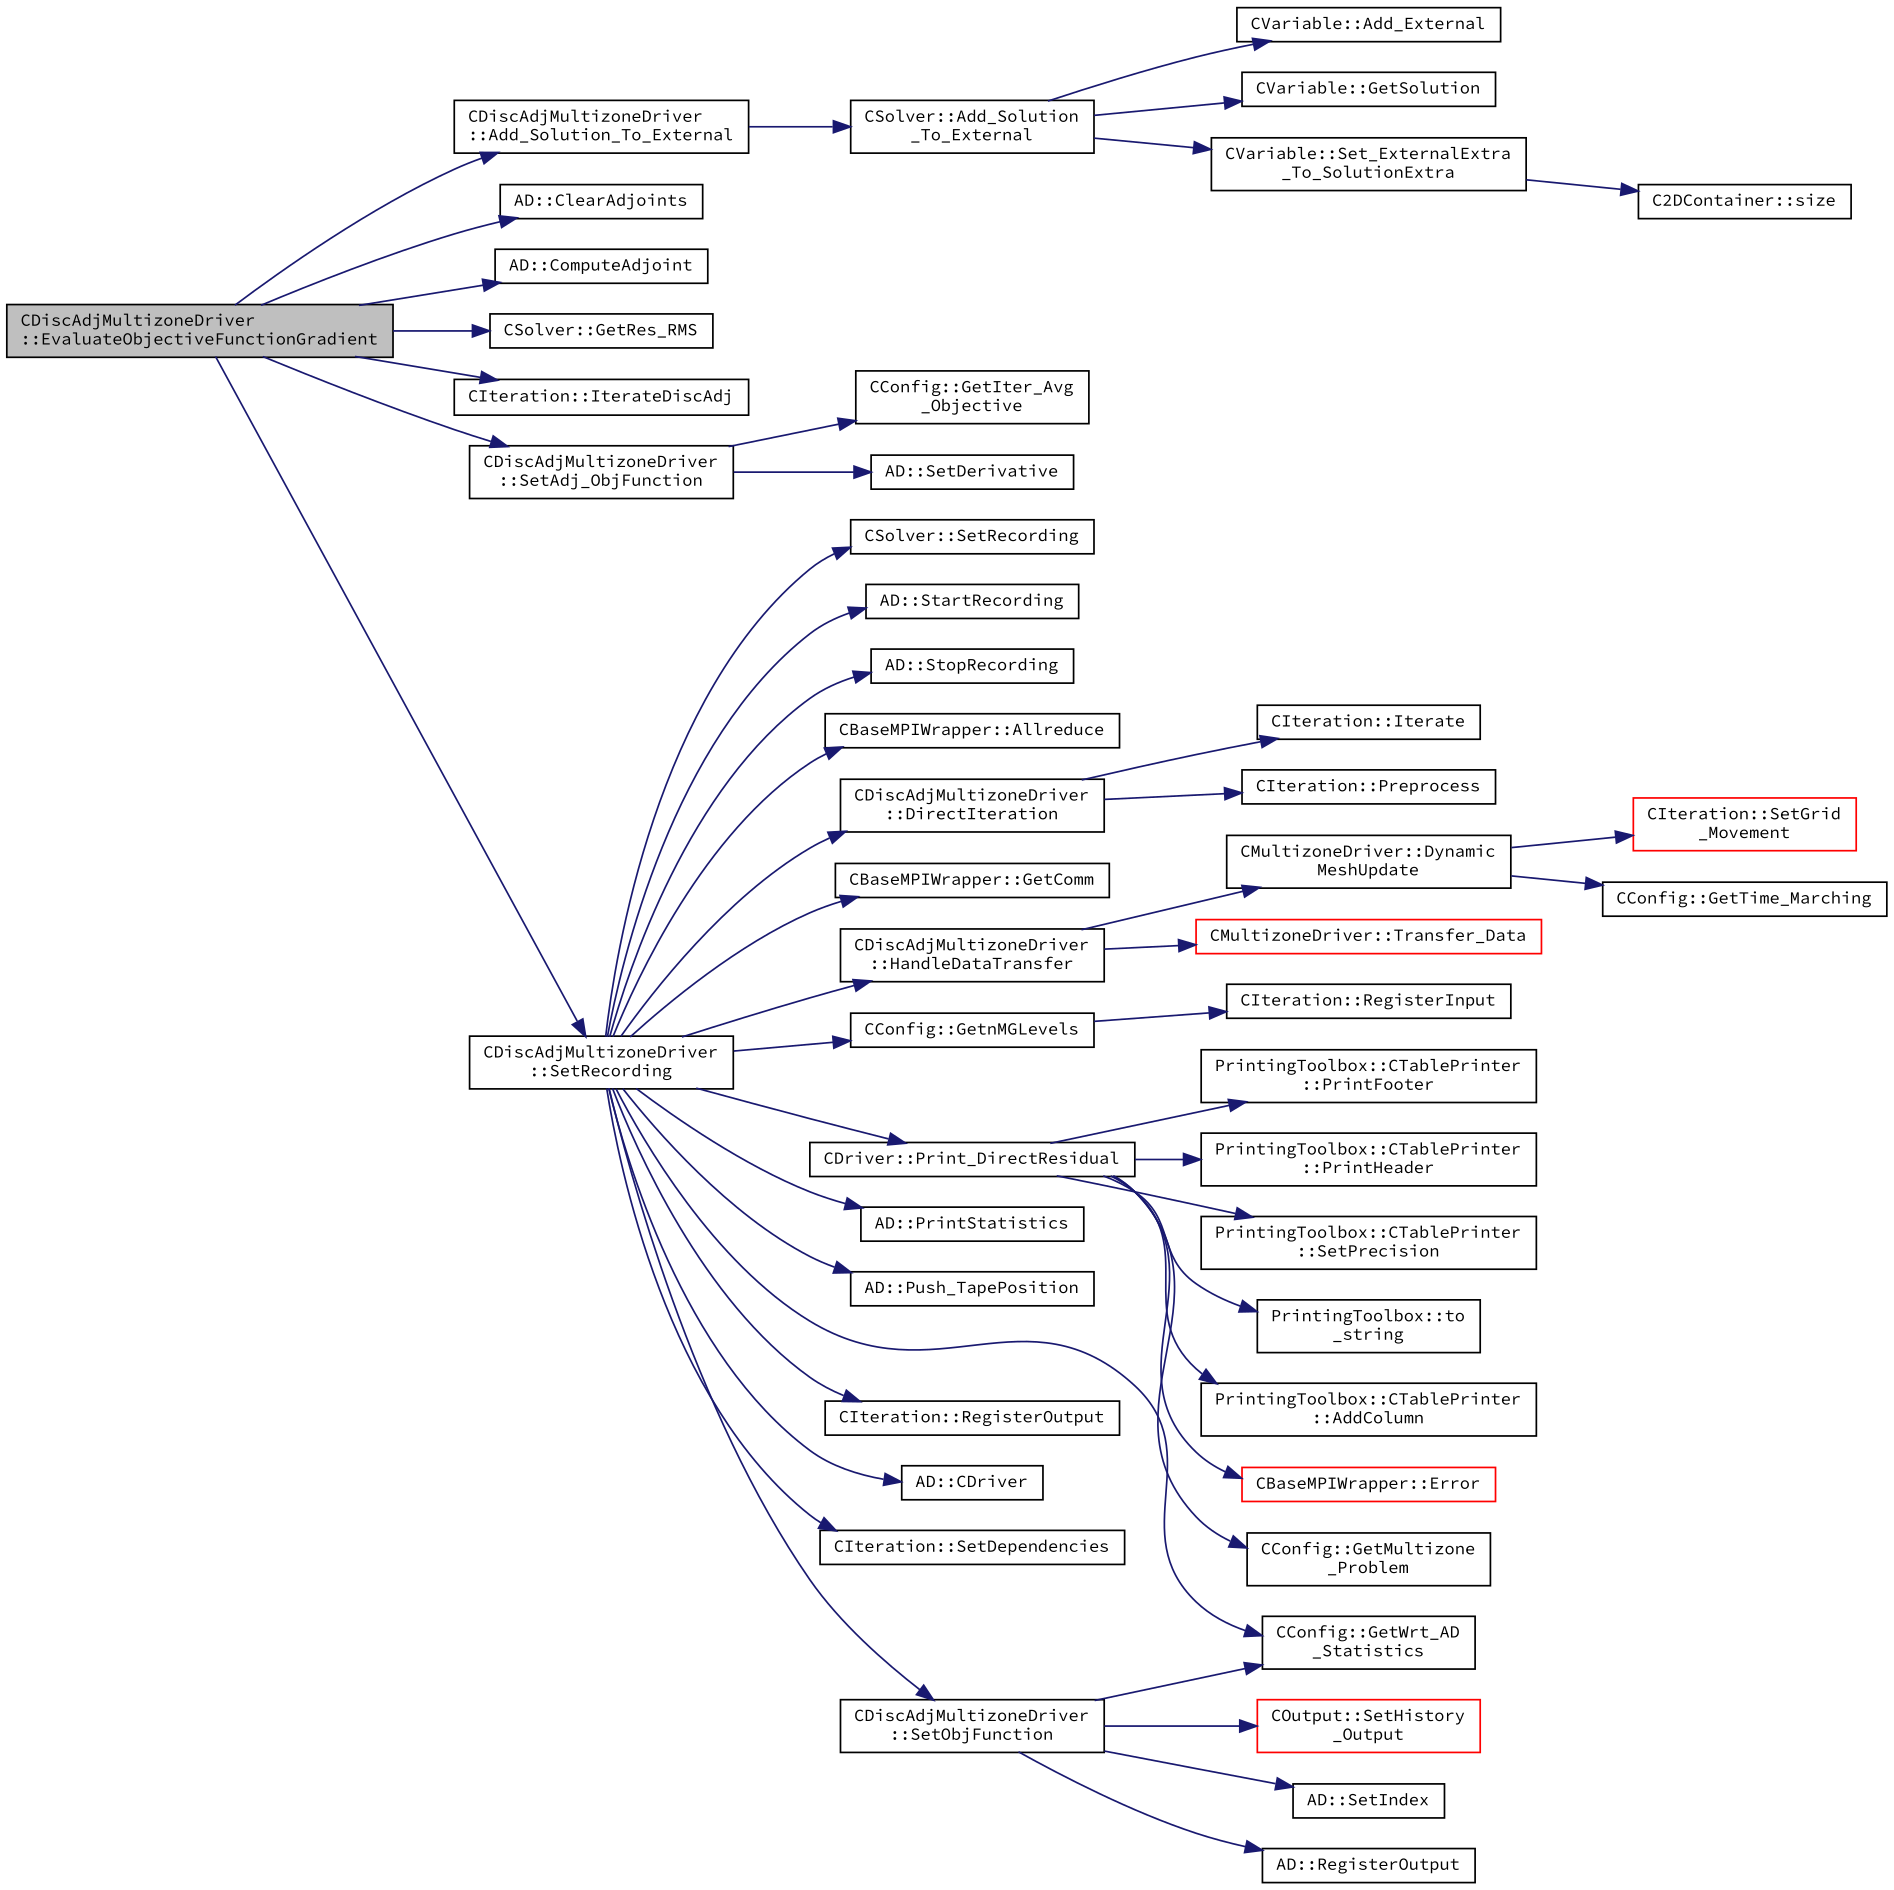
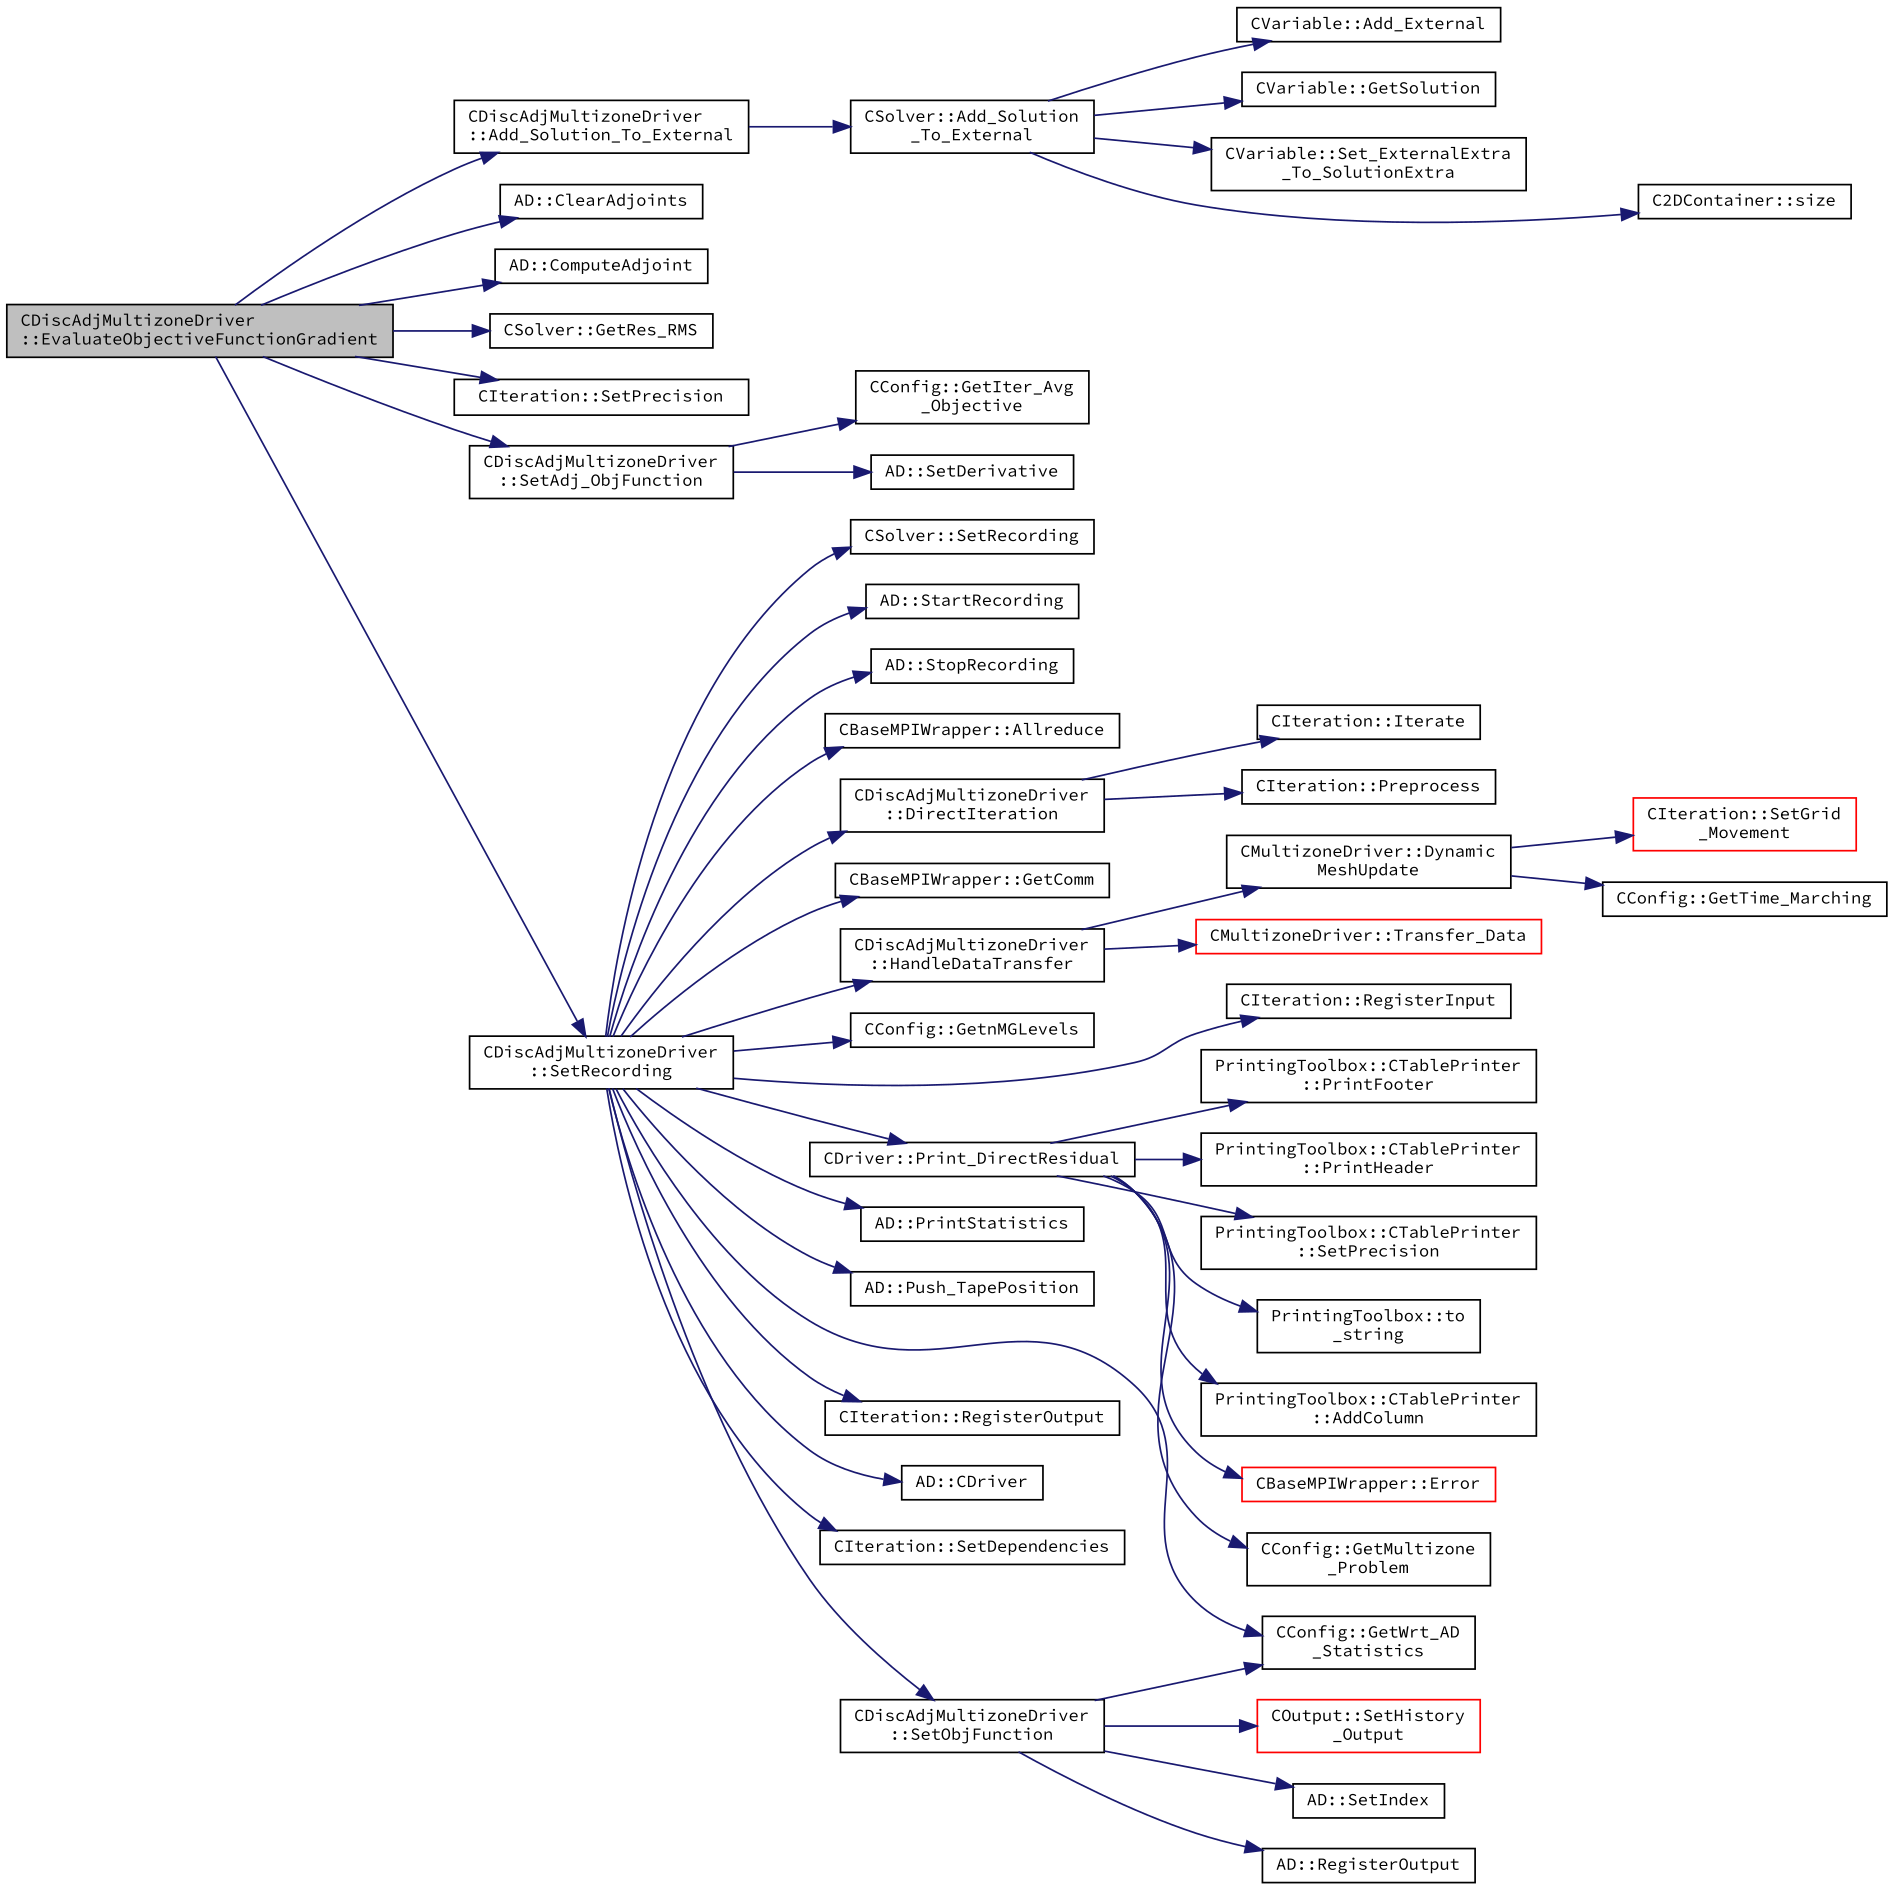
(1574, 185) -> (1321, 219)
(601, 397) -> (601, 397)
(1152, 1017) -> (993, 1082)
